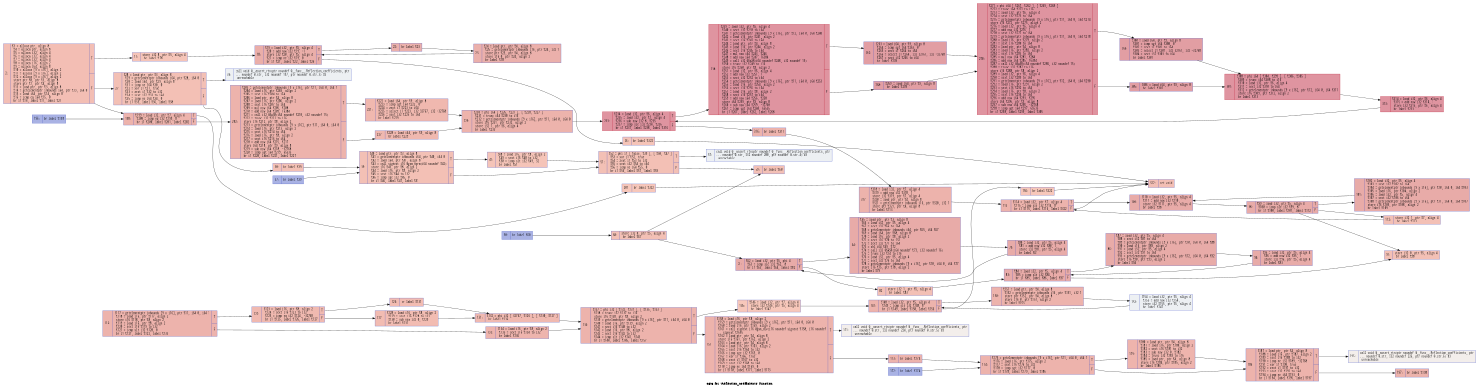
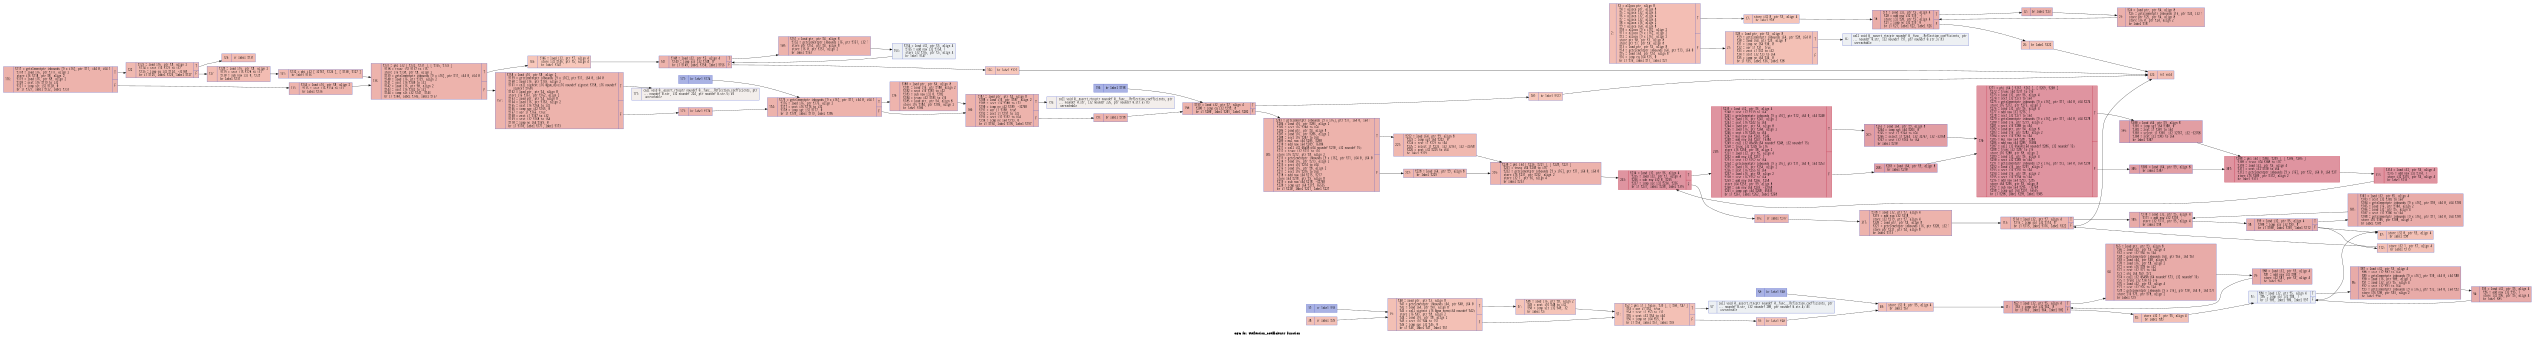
(108, 109) -> (1154, 114)
(220, 152) -> none
(703, 203) -> (1831, 316)
(768, 261) -> (2038, 304)
(1037, 275) -> (2282, 297)
(455, 309) -> none
